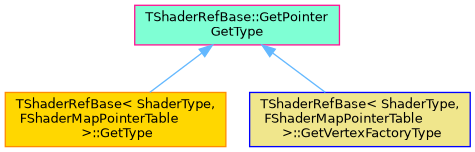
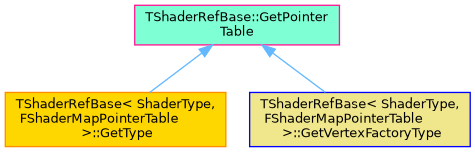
(237, 25) -> (237, 25)
